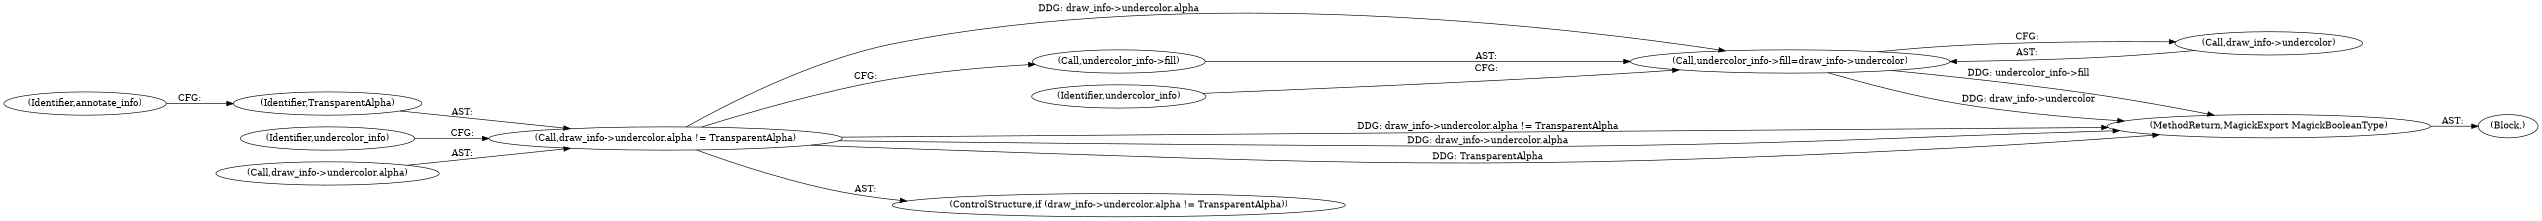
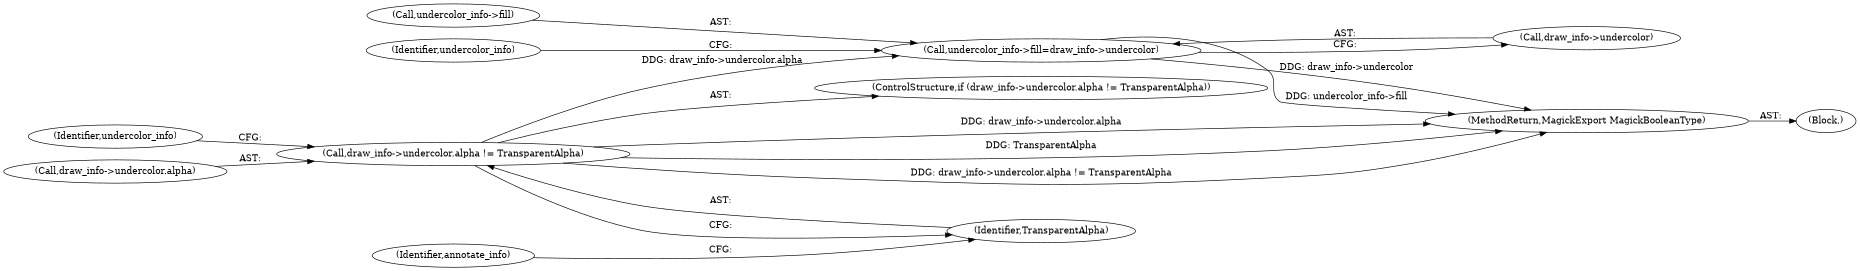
(863, 84) -> (704, 236)
